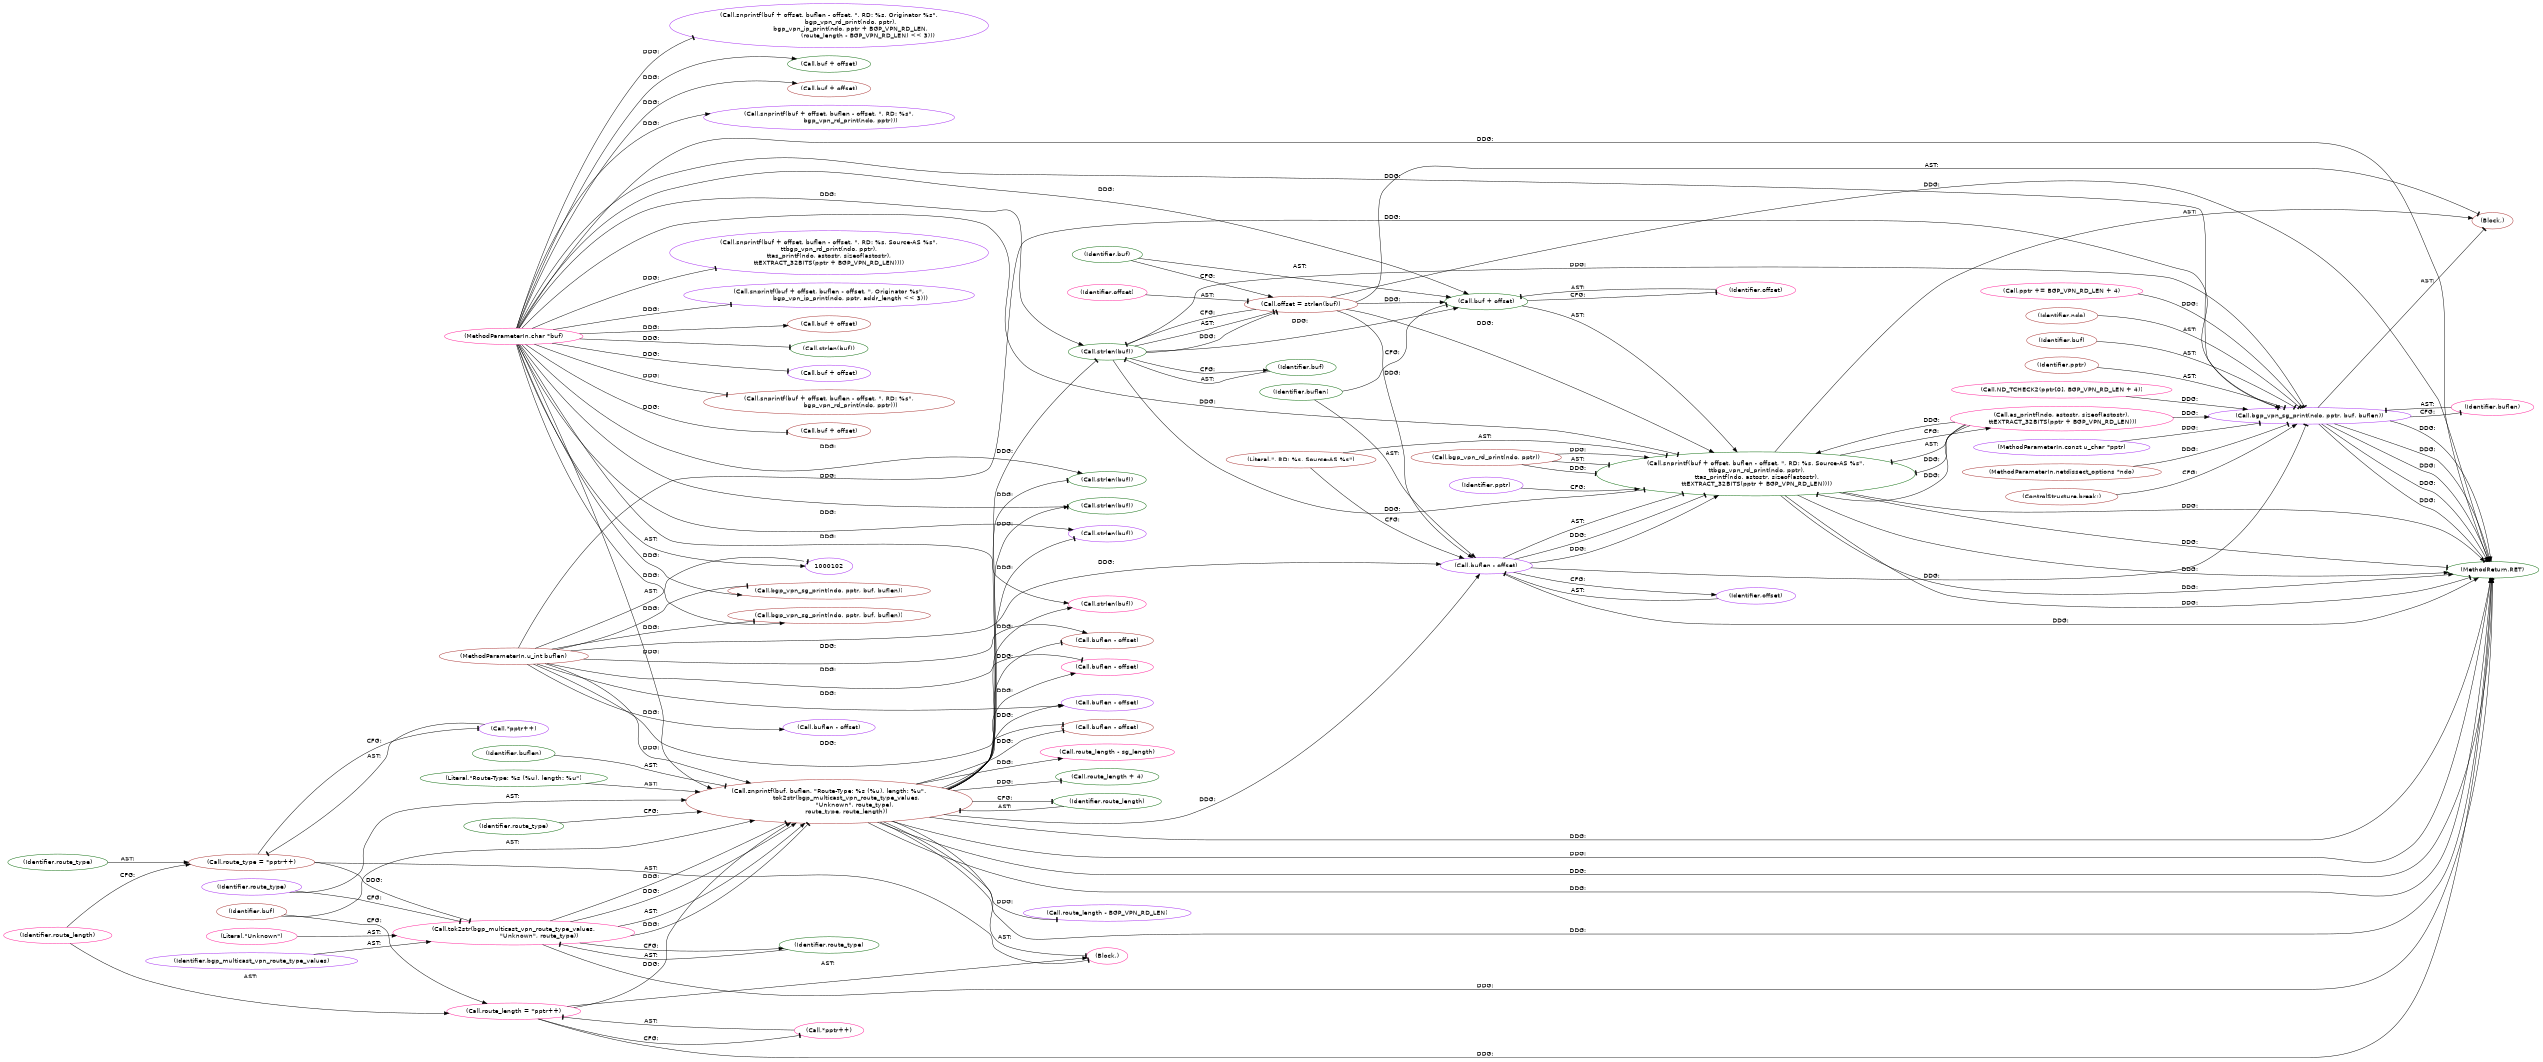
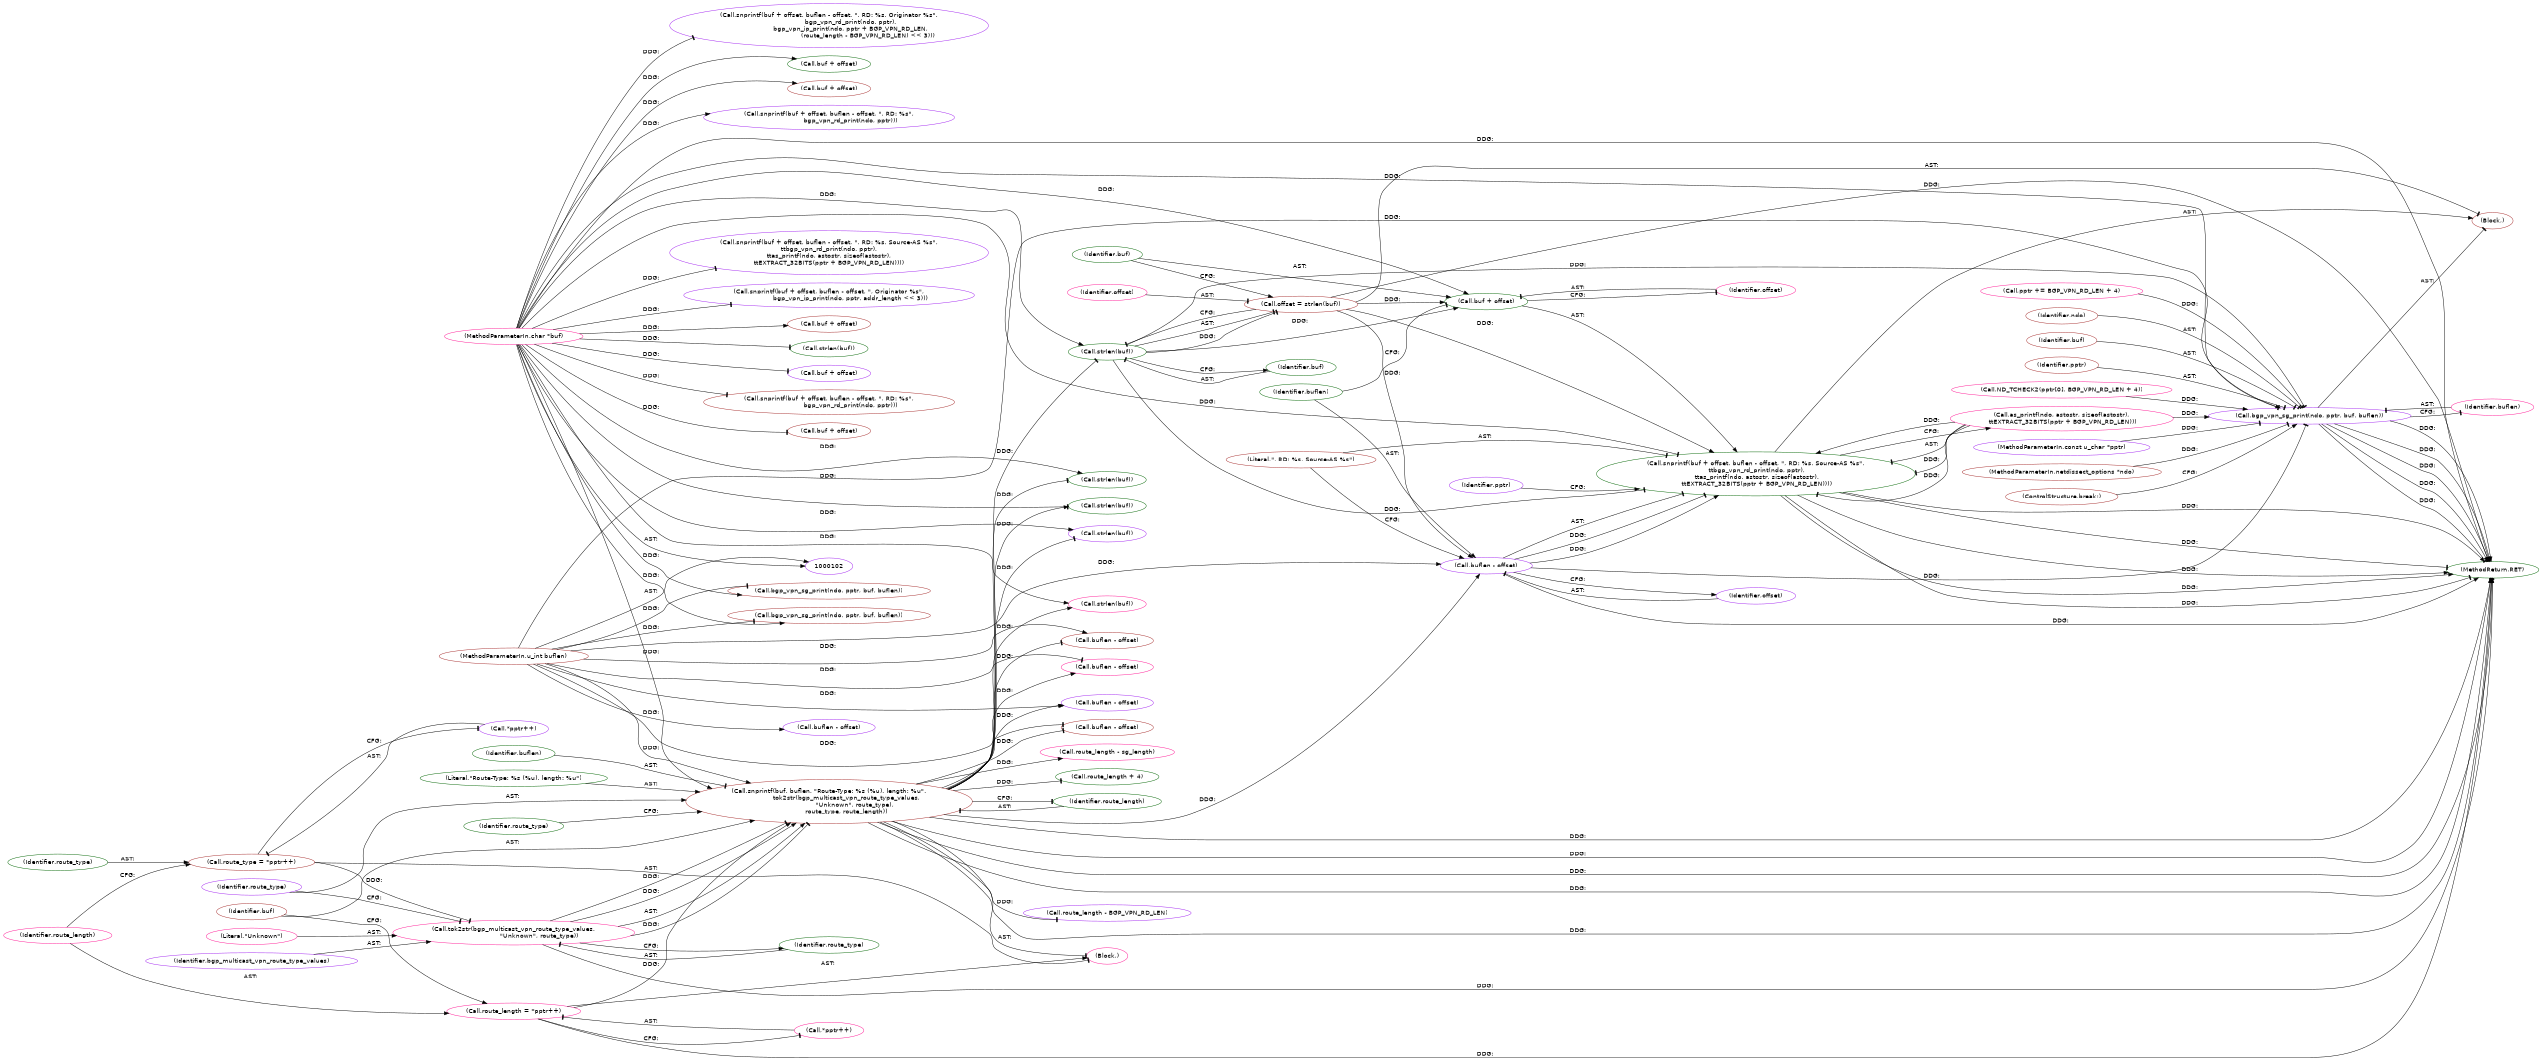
(1486, 457) -> none
(665, 586) -> (665, 586)
